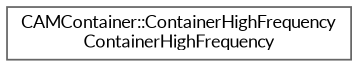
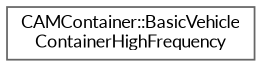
(179, 33) -> (131, 33)
